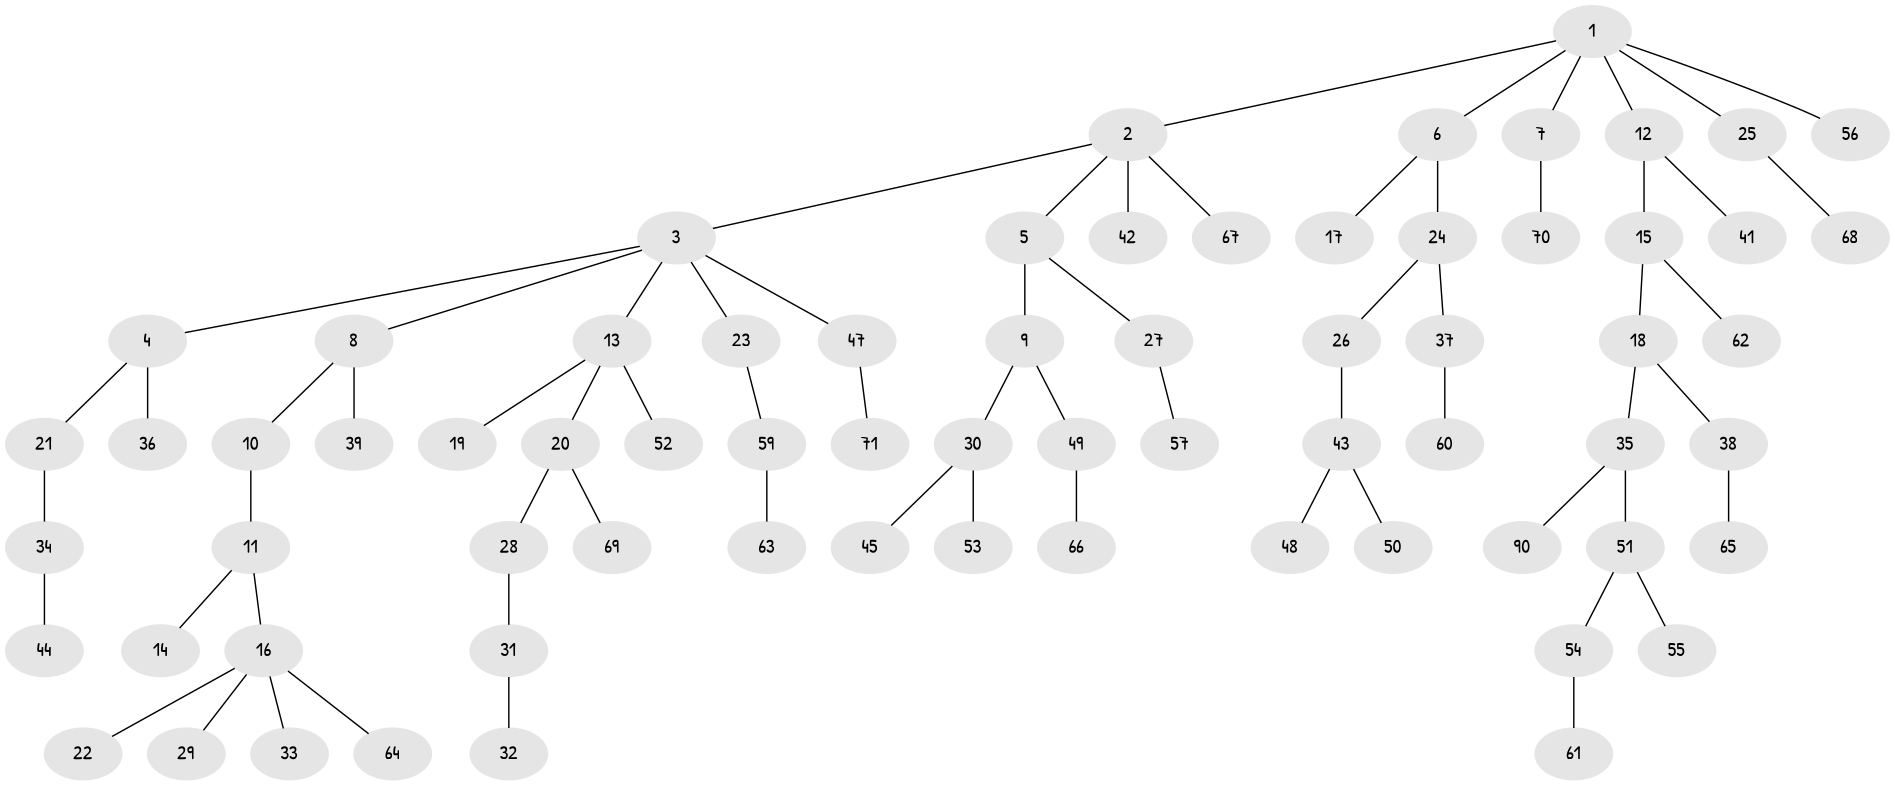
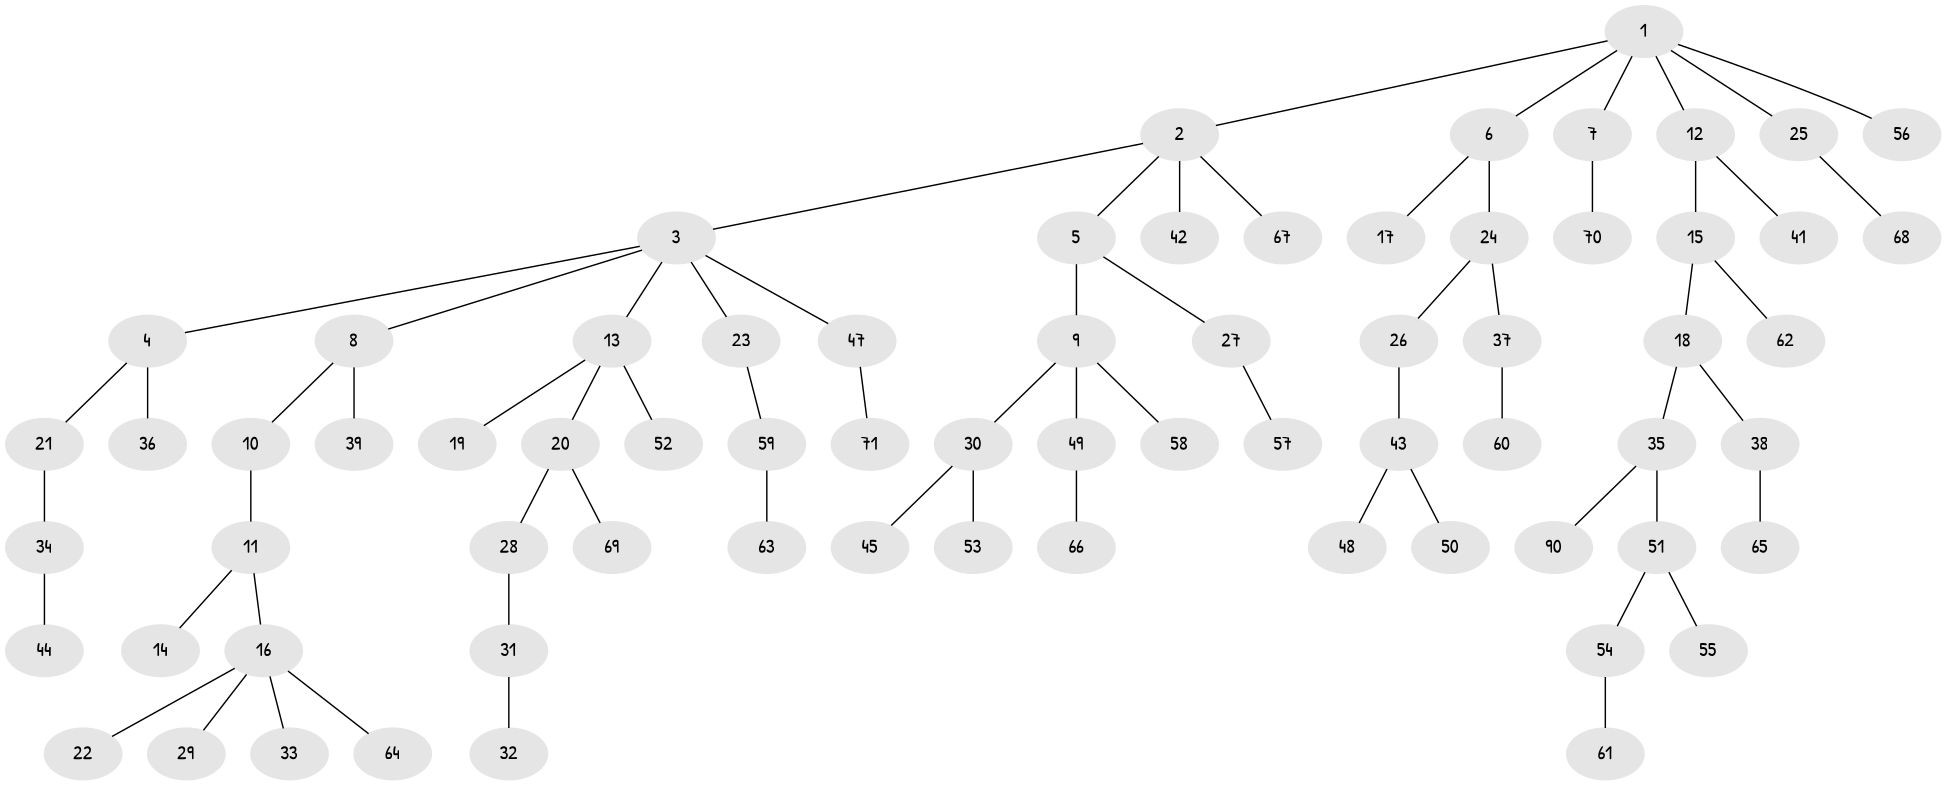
none -> (1180, 444)
